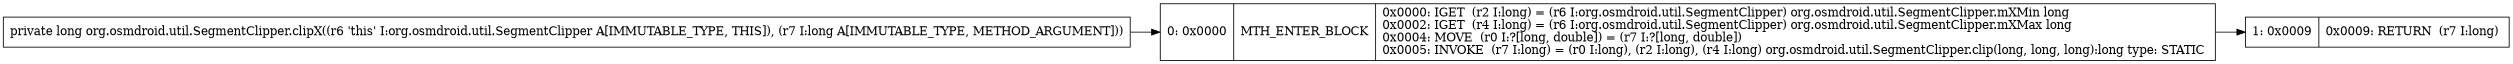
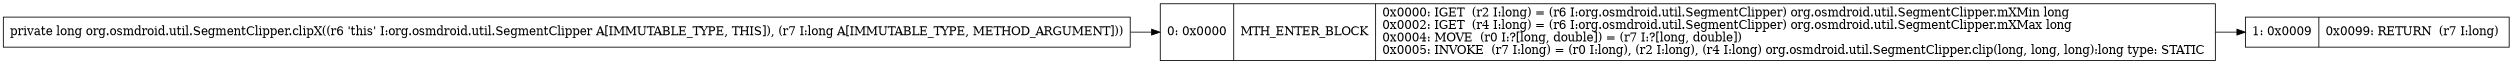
(2414, 32) -> (2414, 32)
